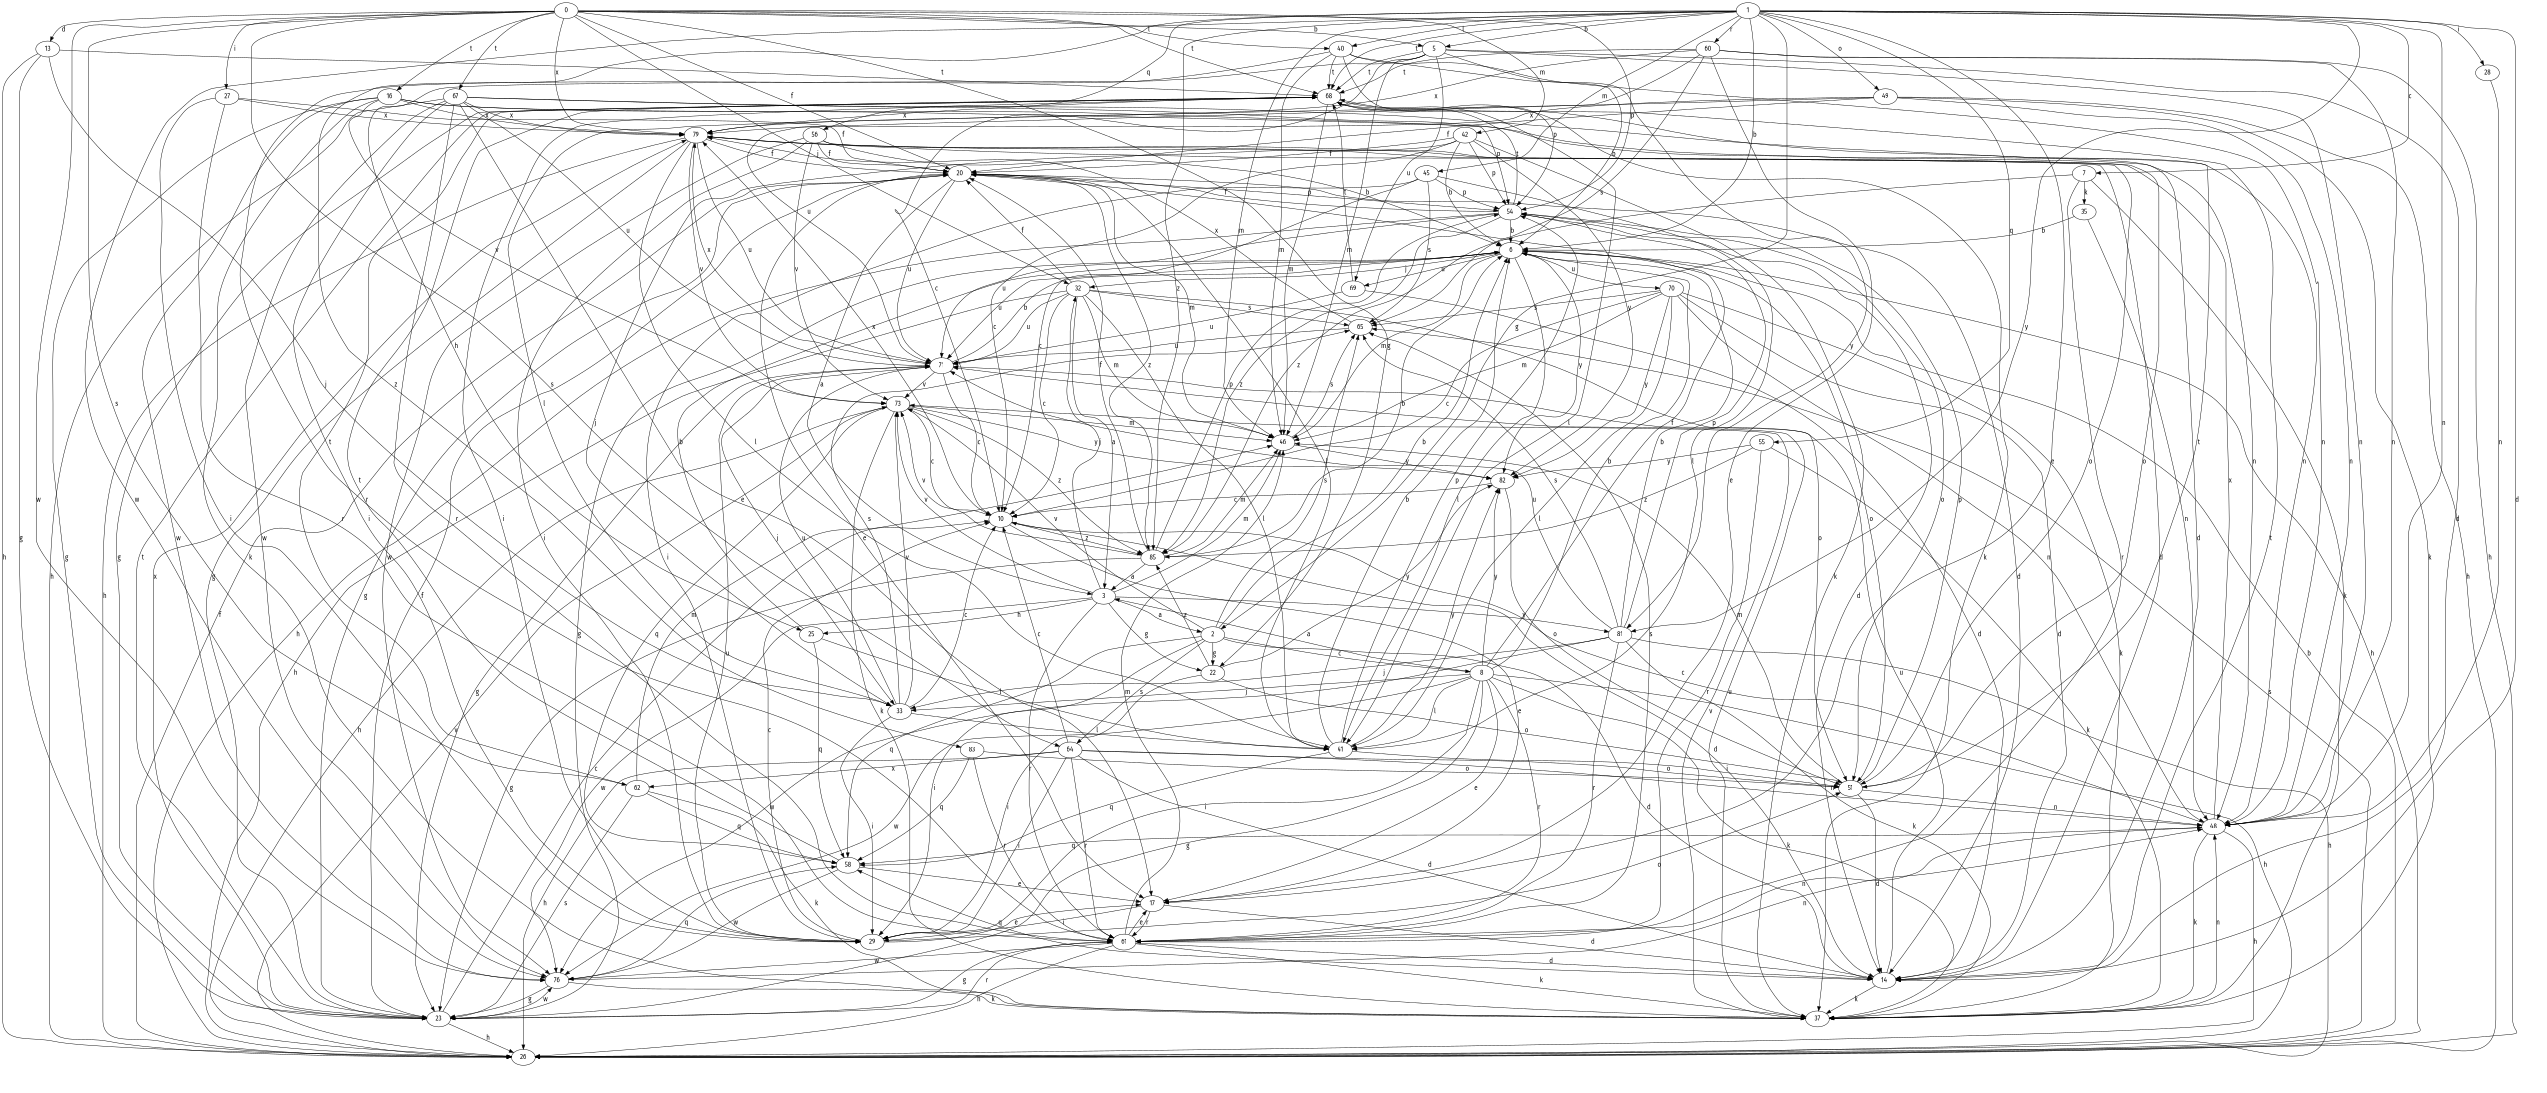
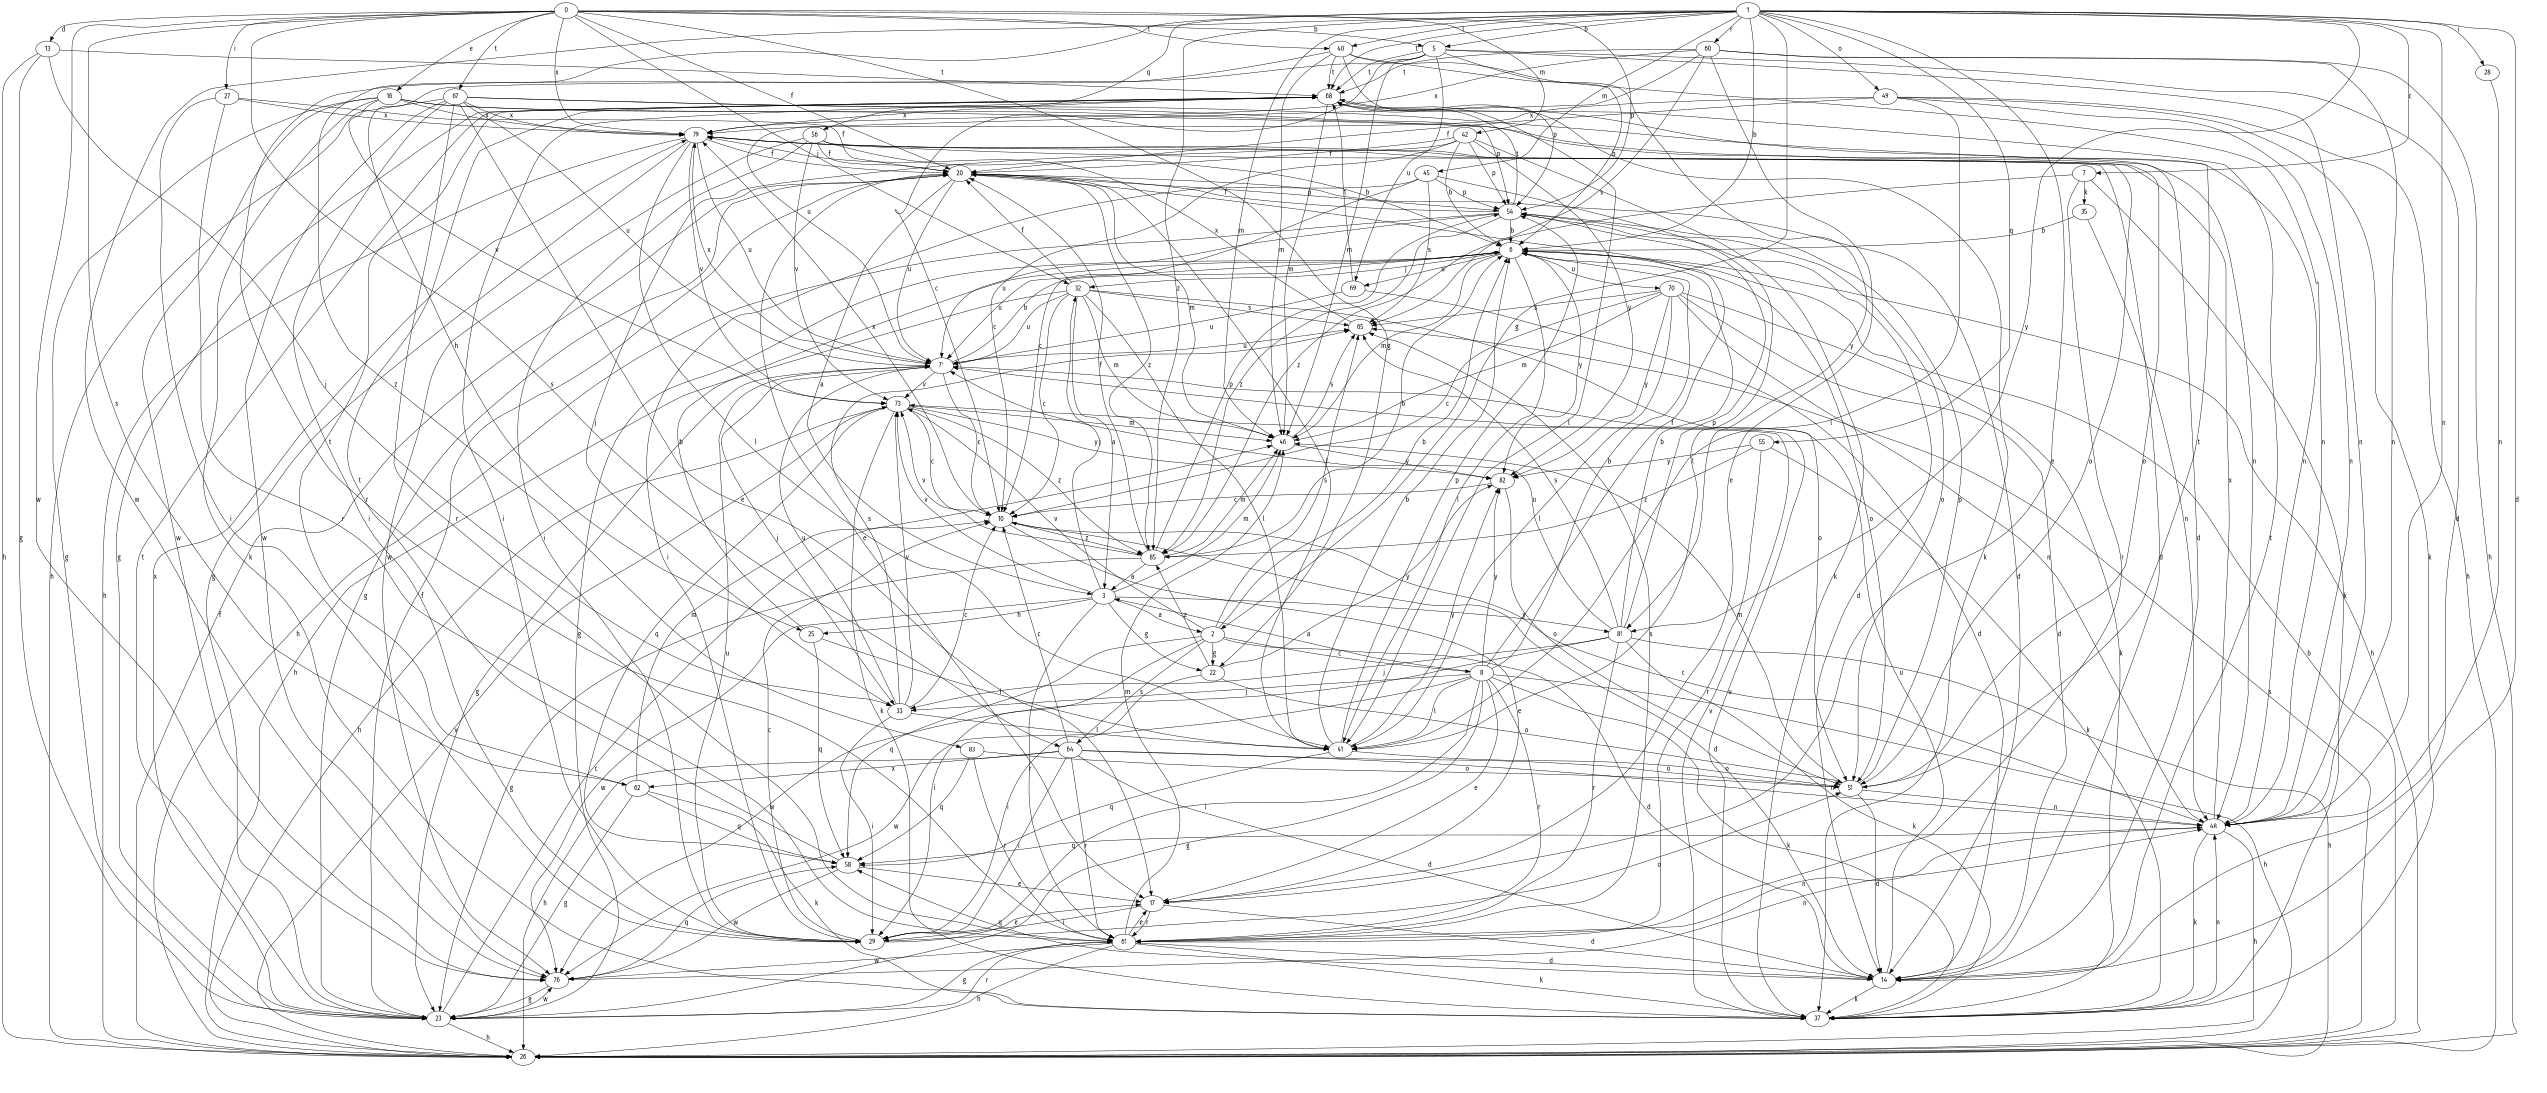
(952, 16) -> none
(471, 49) -> (471, 49)
(734, 125) -> (1721, 439)
(1163, 345) -> (1159, 351)
(1727, 769) -> (1727, 769)
(566, 904) -> (566, 904)
(998, 1004) -> none
